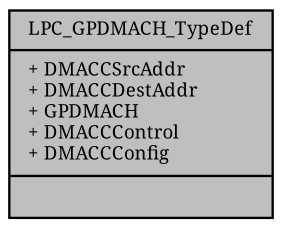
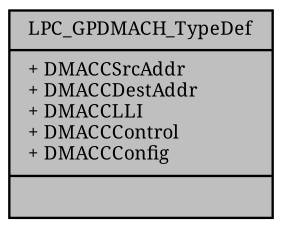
(84, 112) -> (86, 112)
